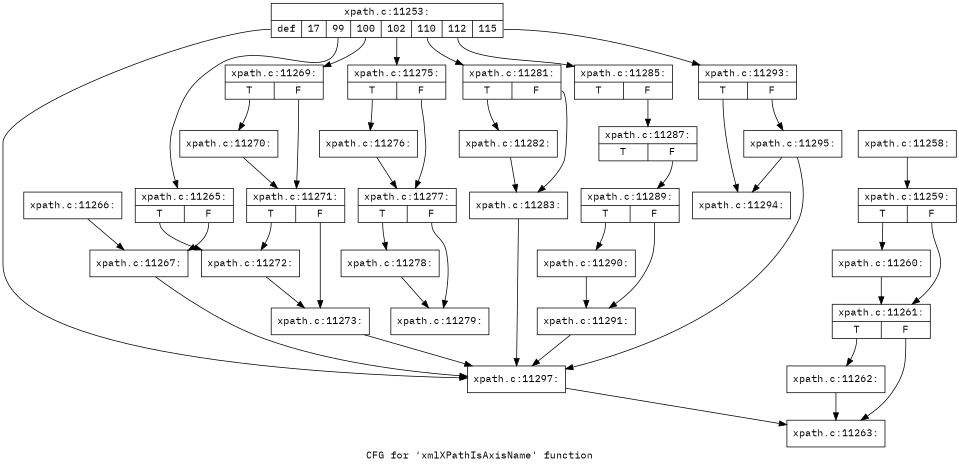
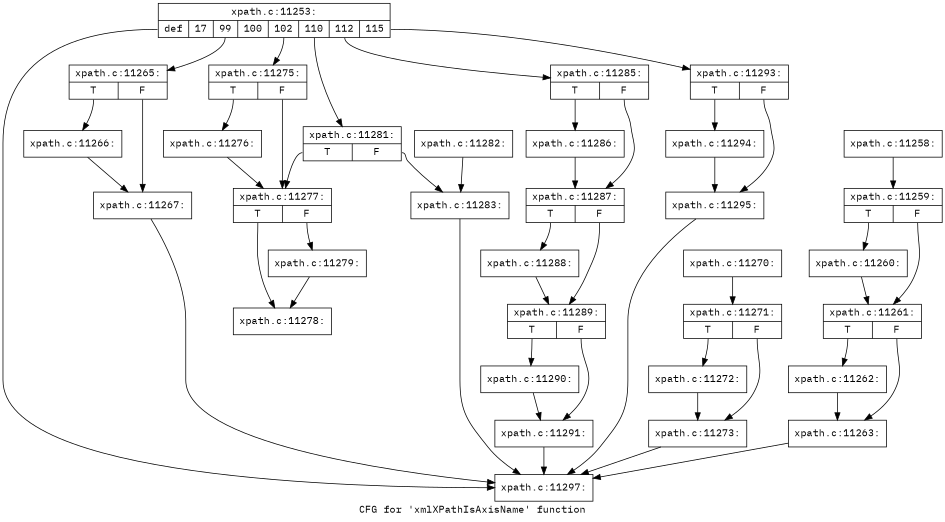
(274, 82) -> none
(490, 112) -> (292, 165)
none -> (575, 144)
(770, 172) -> (715, 171)
(174, 239) -> (92, 112)
none -> (530, 263)
(412, 290) -> (302, 289)
(672, 406) -> (694, 460)
